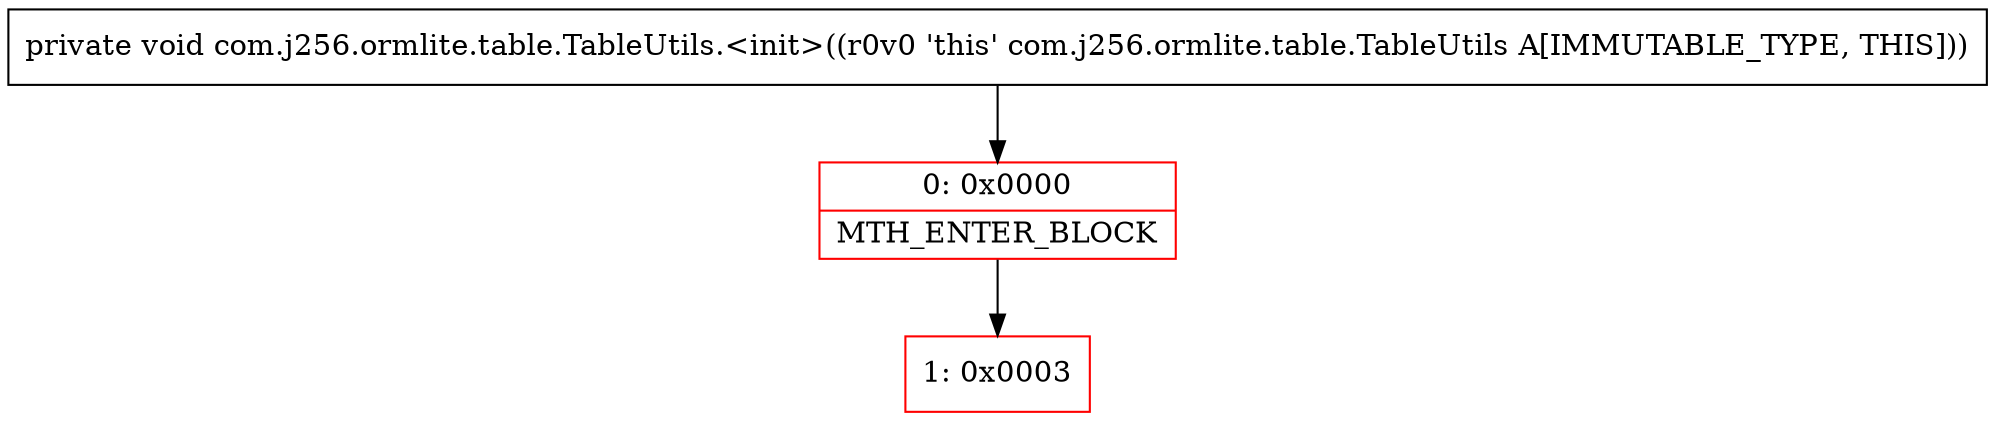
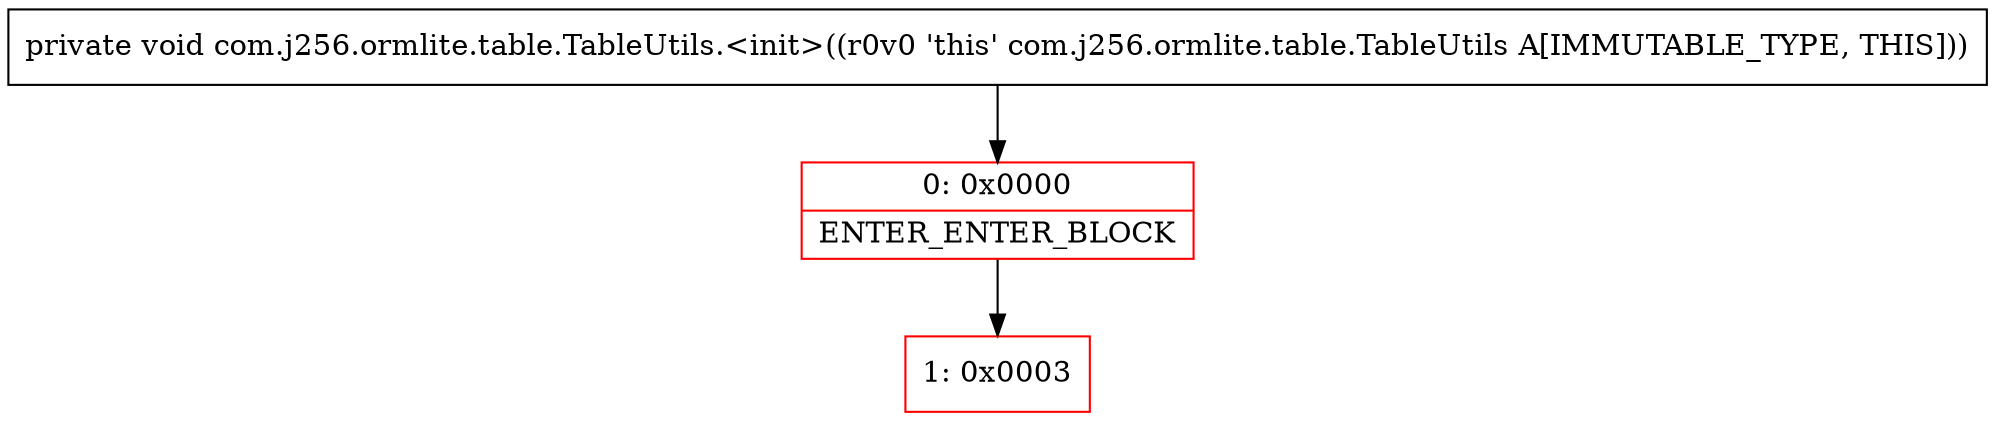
(998, 234) -> (998, 234)
